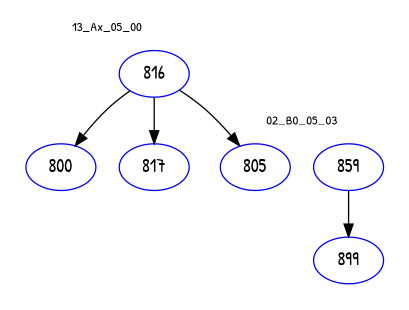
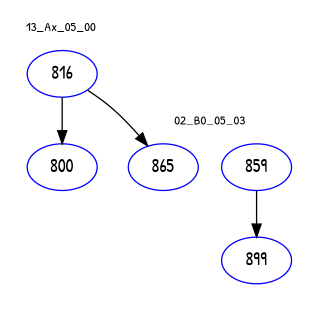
(154, 167) -> none
(255, 167) -> (163, 167)
